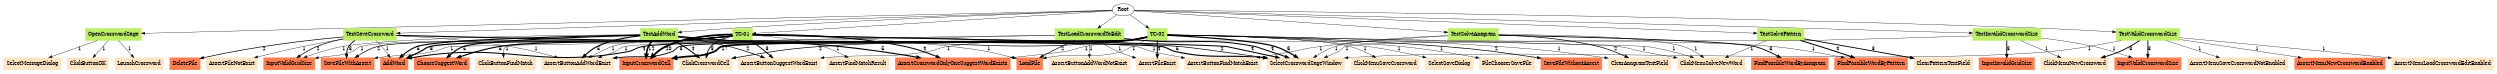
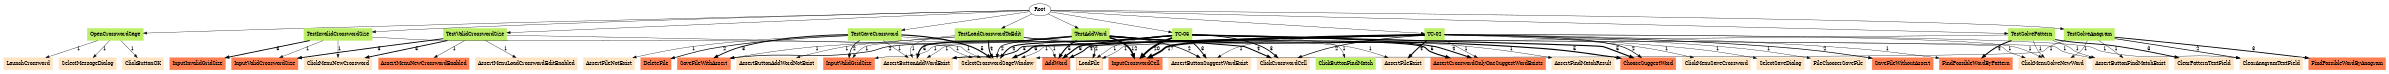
(742, 34) -> (1182, 34)
none -> (1543, 37)
none -> (1712, 38)
none -> (2072, 49)
(506, 64) -> (1346, 64)
(1030, 64) -> (1089, 64)
(2238, 64) -> none
